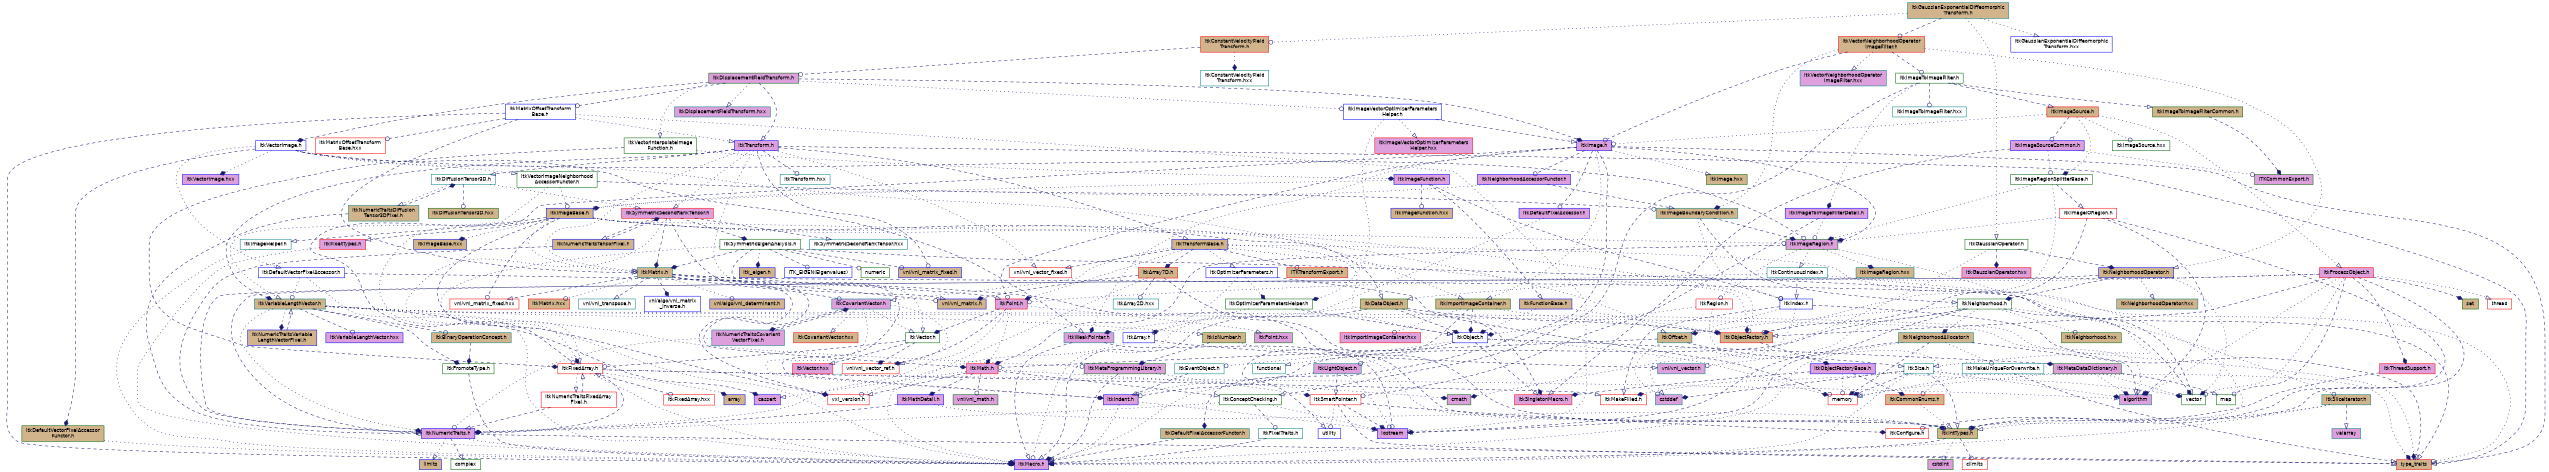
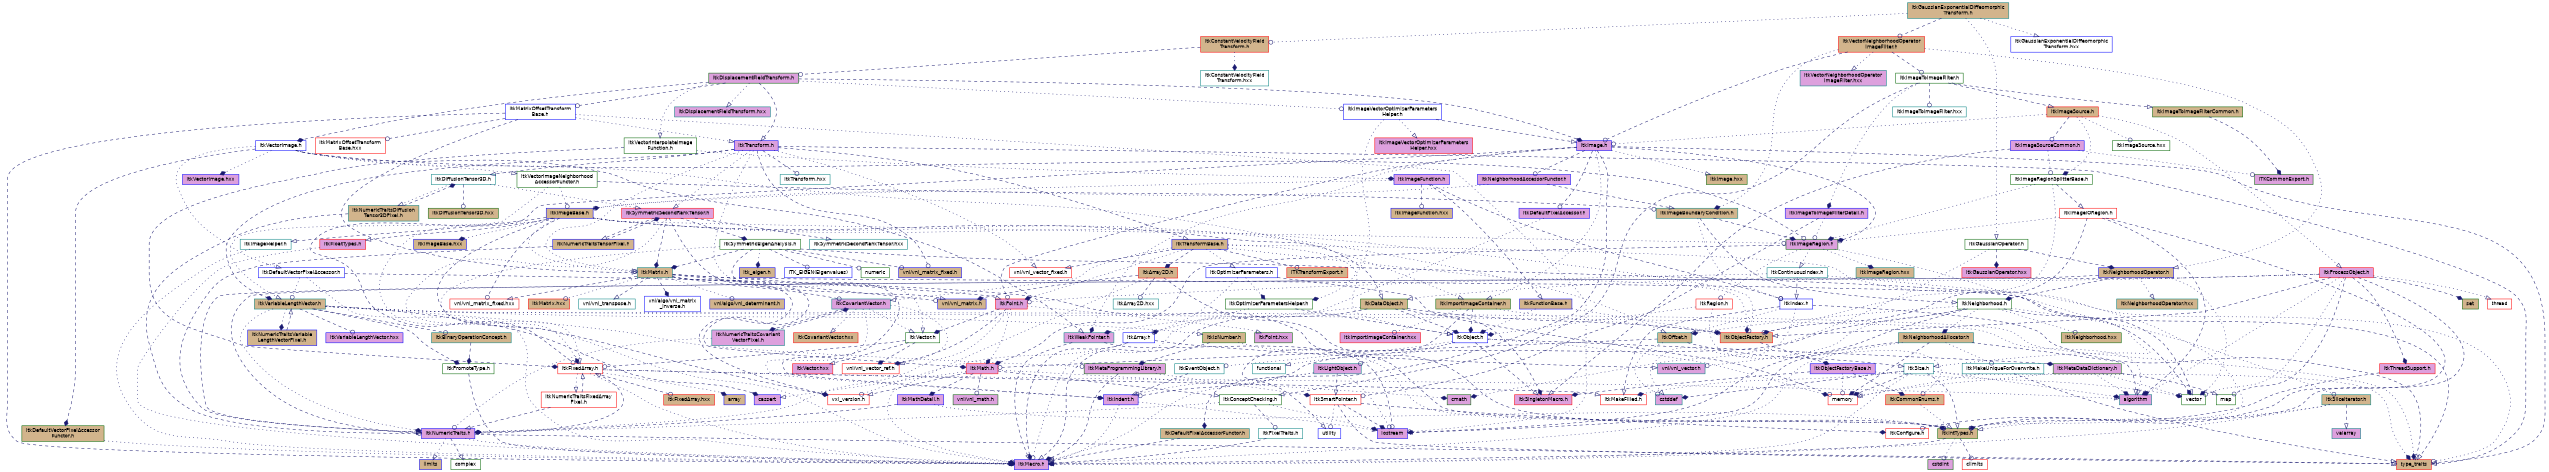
(1158, 273) -> (1158, 273)
none -> (1049, 359)
(689, 400) -> (689, 400)
